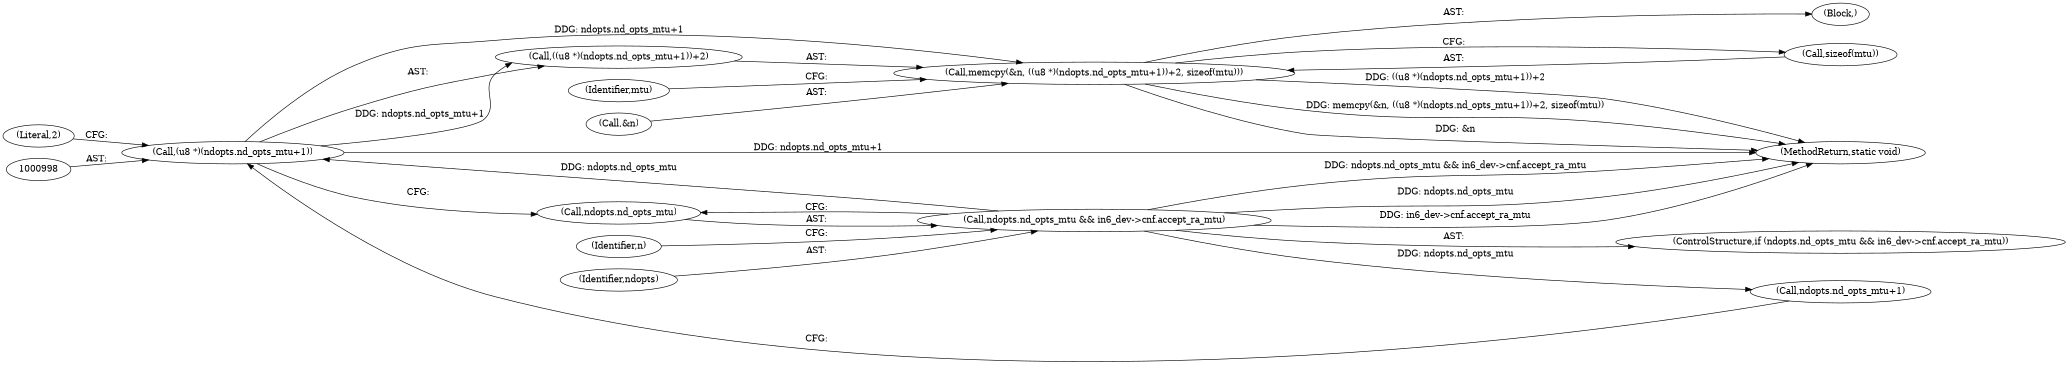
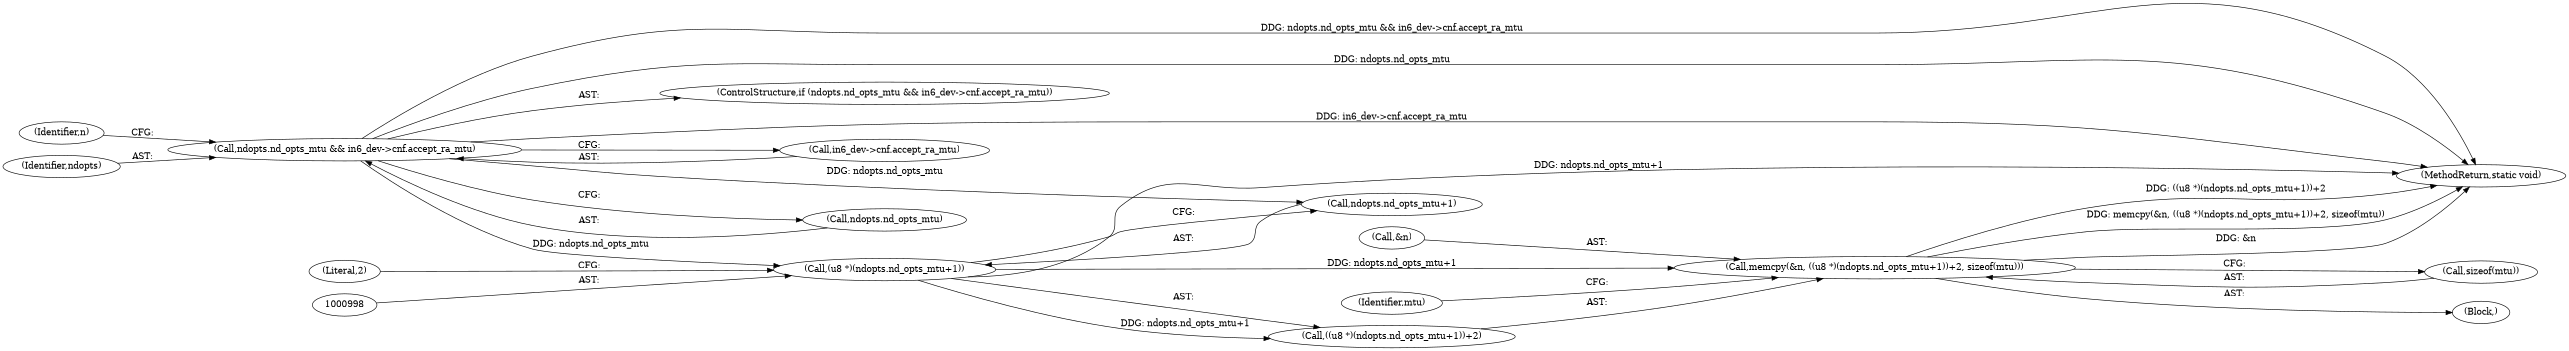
none -> (885, 150)
(391, 204) -> (1139, 229)
(818, 339) -> (1185, 239)
